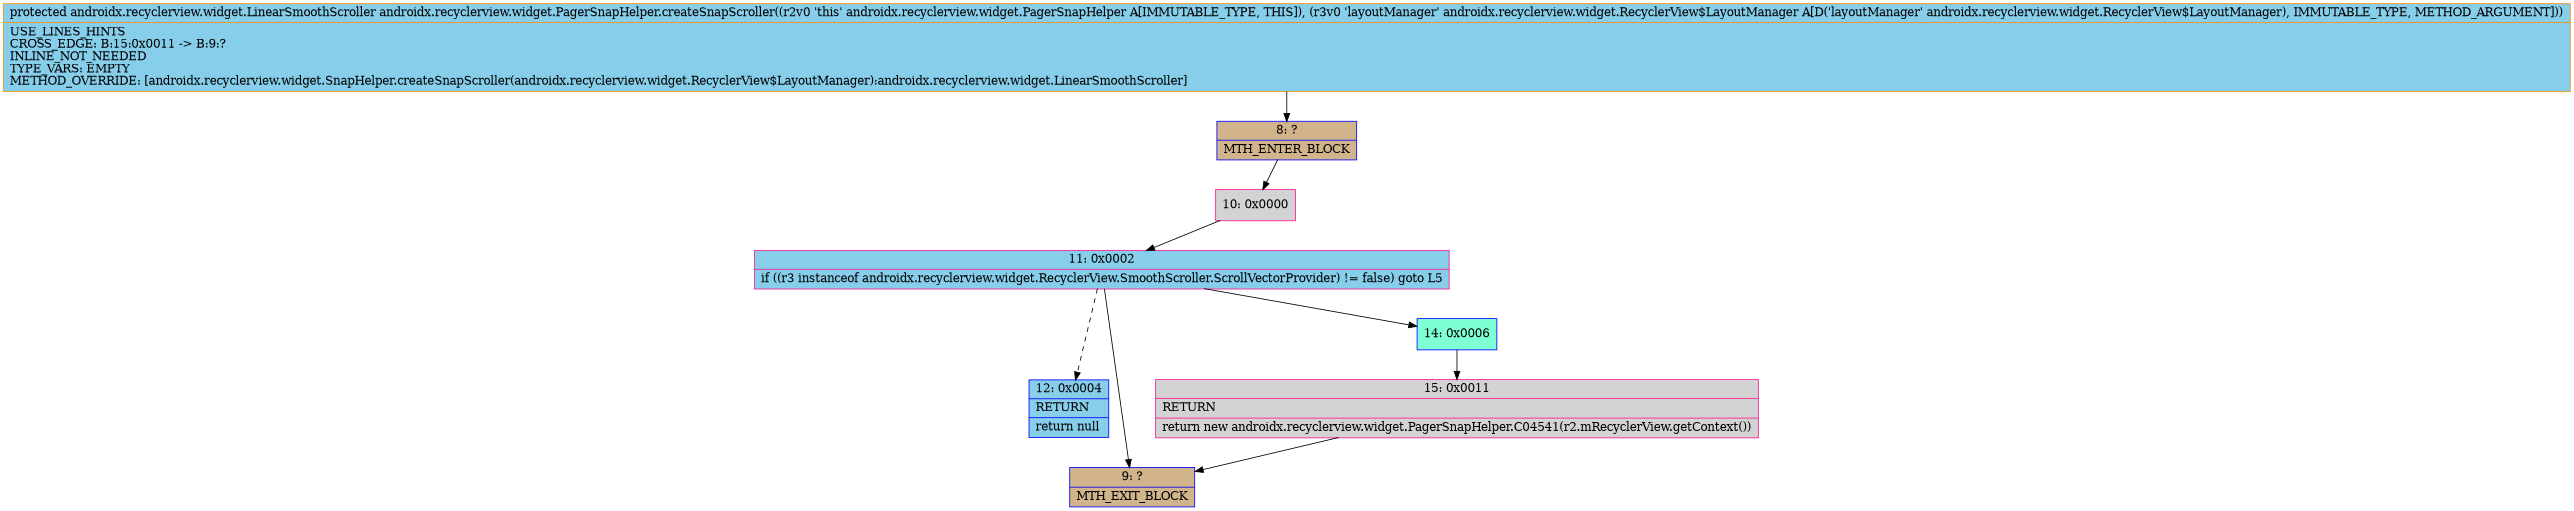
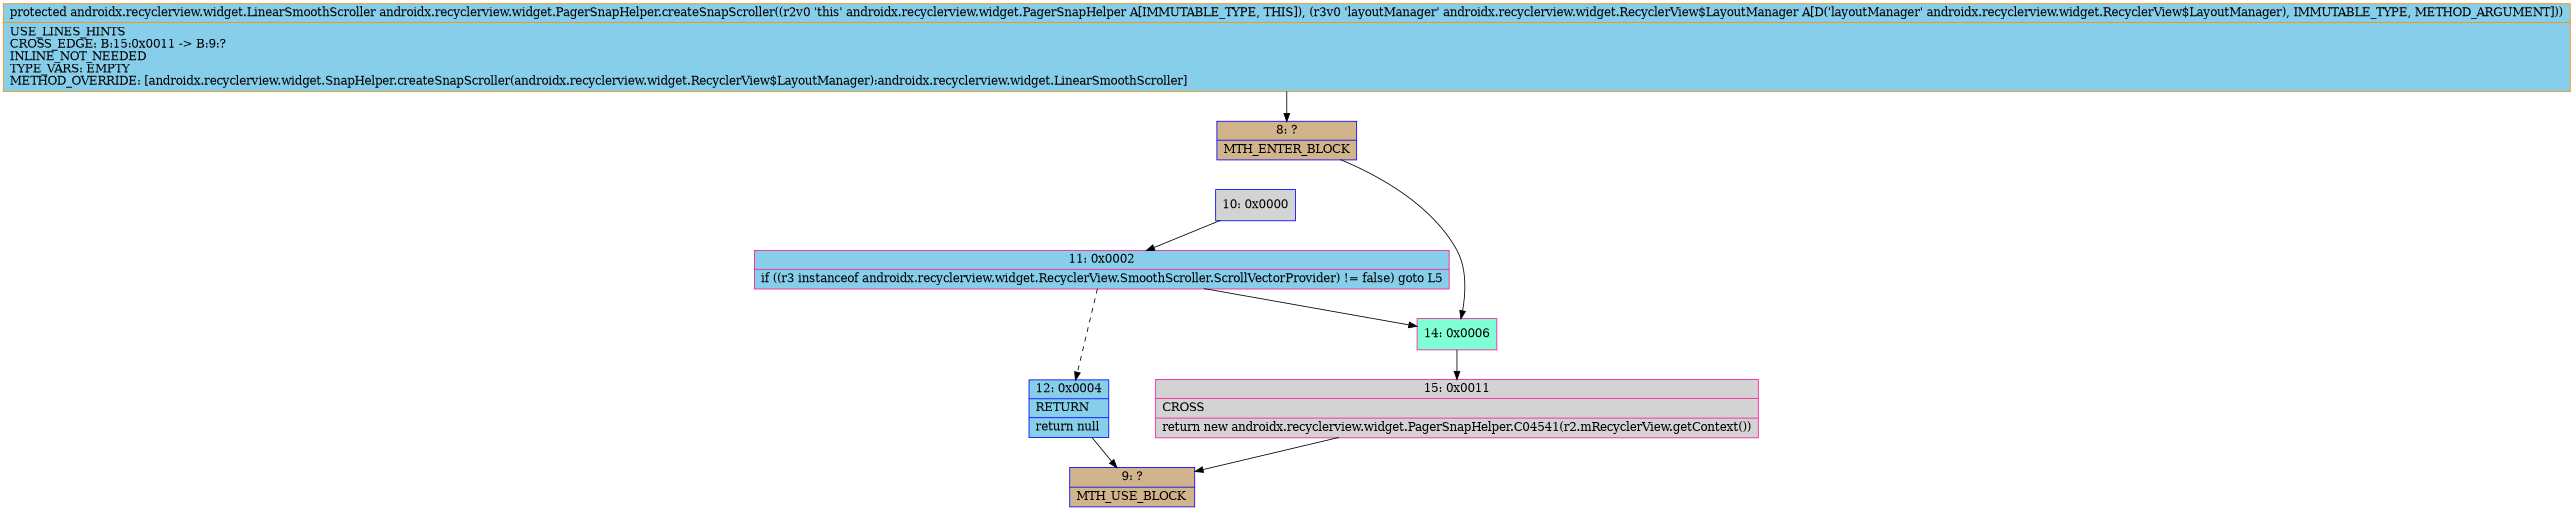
(1272, 171) -> (1430, 216)
(1256, 205) -> (1256, 205)
(1457, 334) -> (1457, 334)
(1116, 374) -> (1102, 449)
(1189, 408) -> (1184, 408)
(1132, 497) -> (1131, 497)
